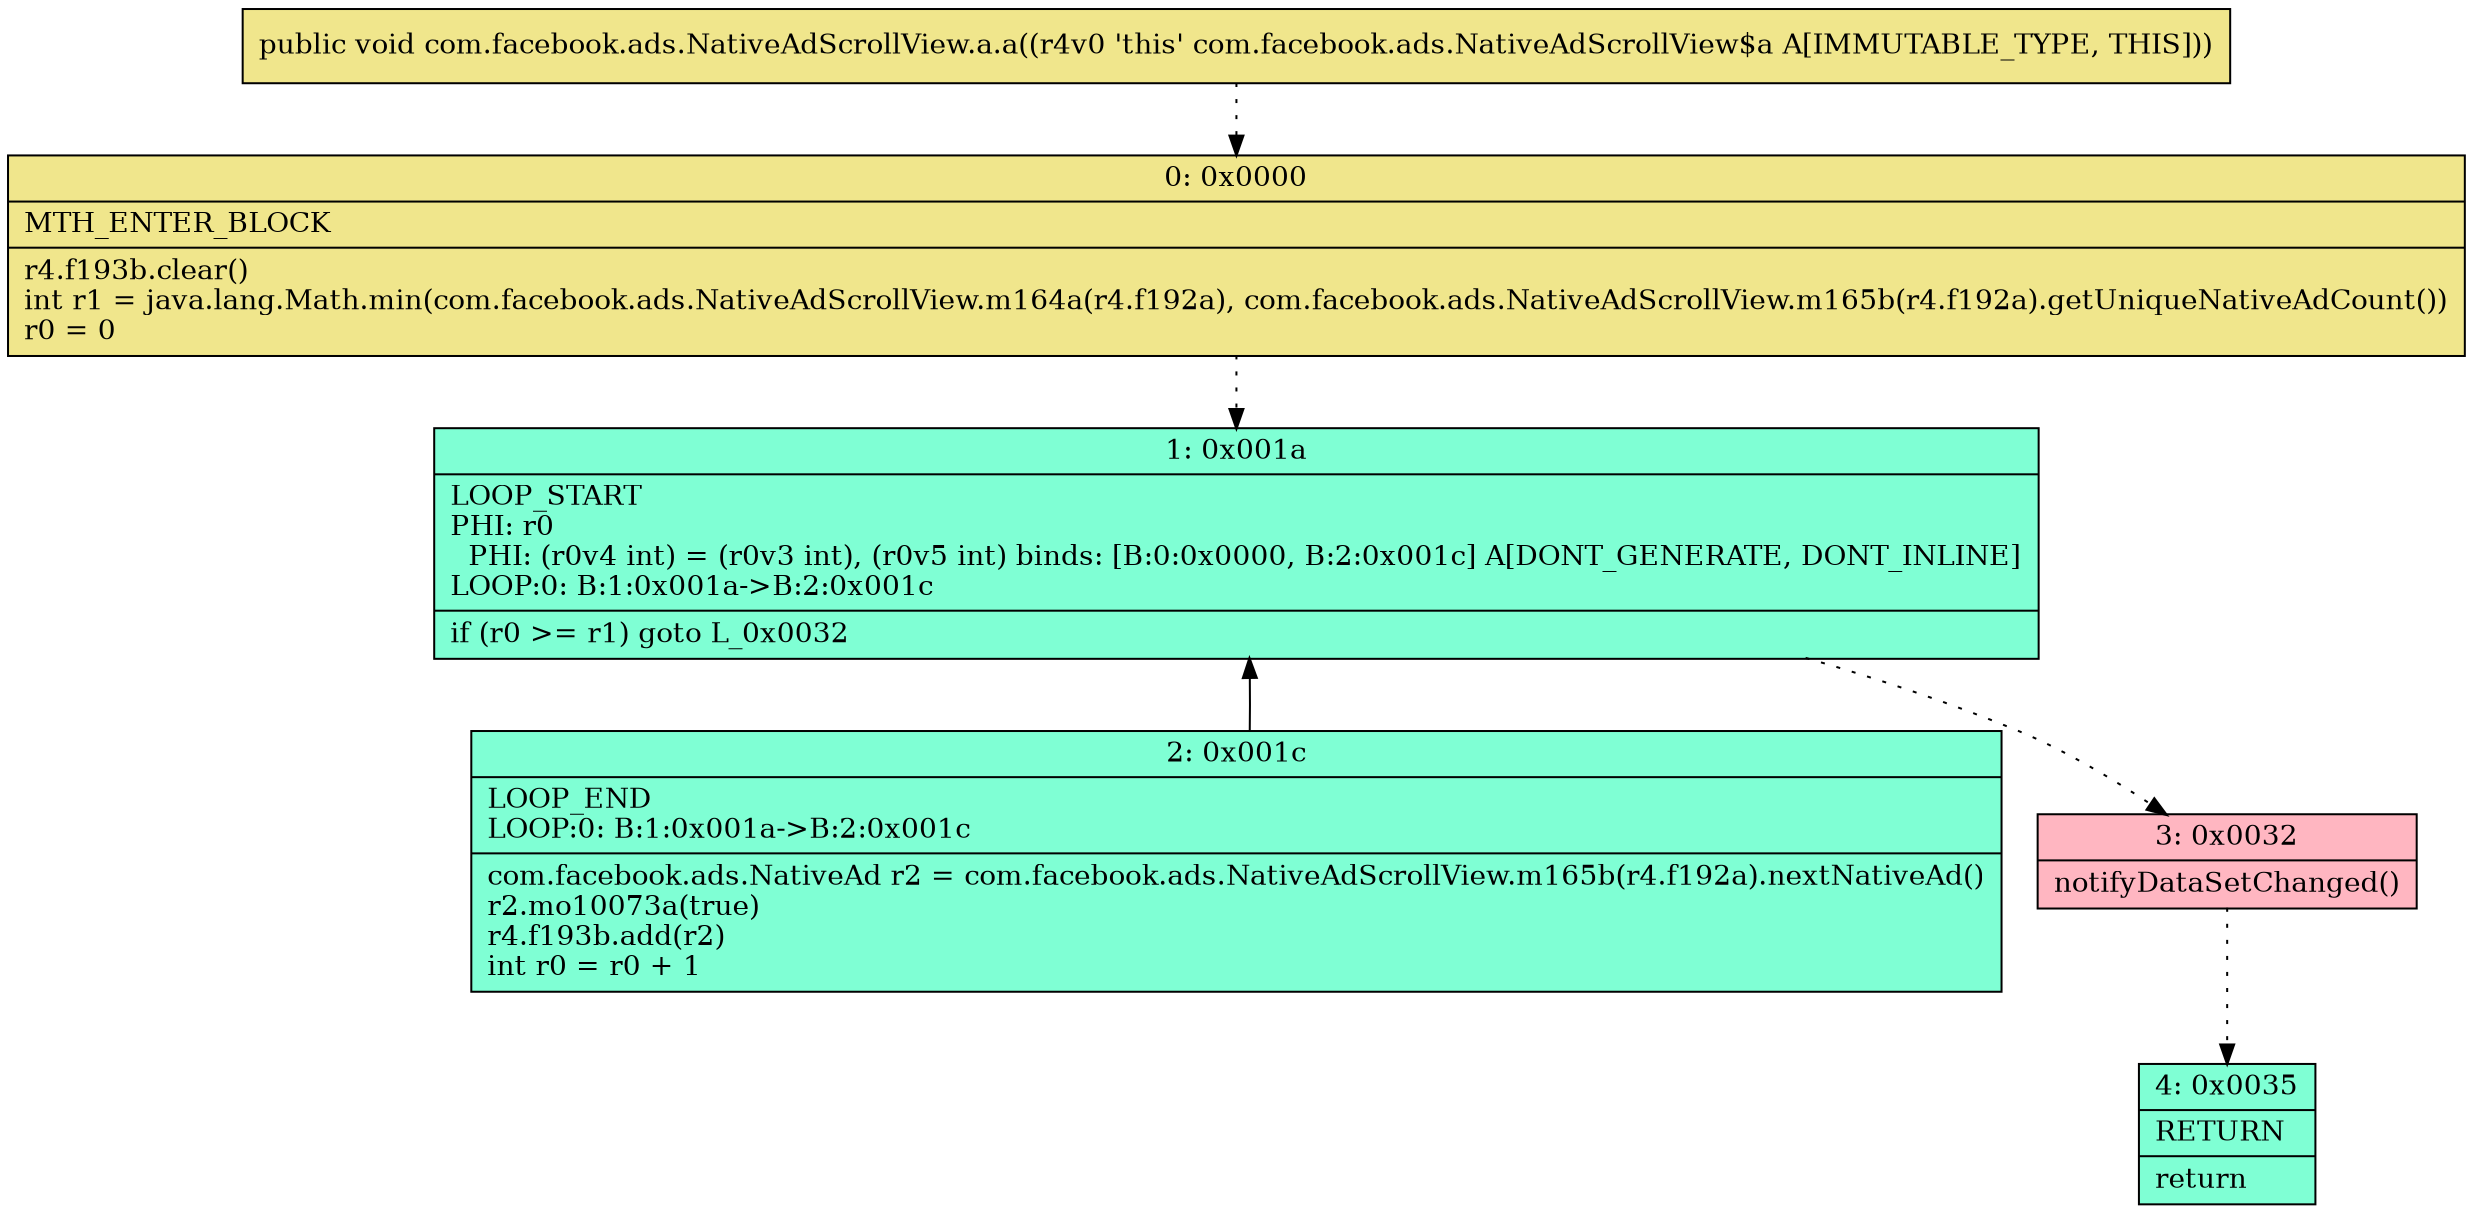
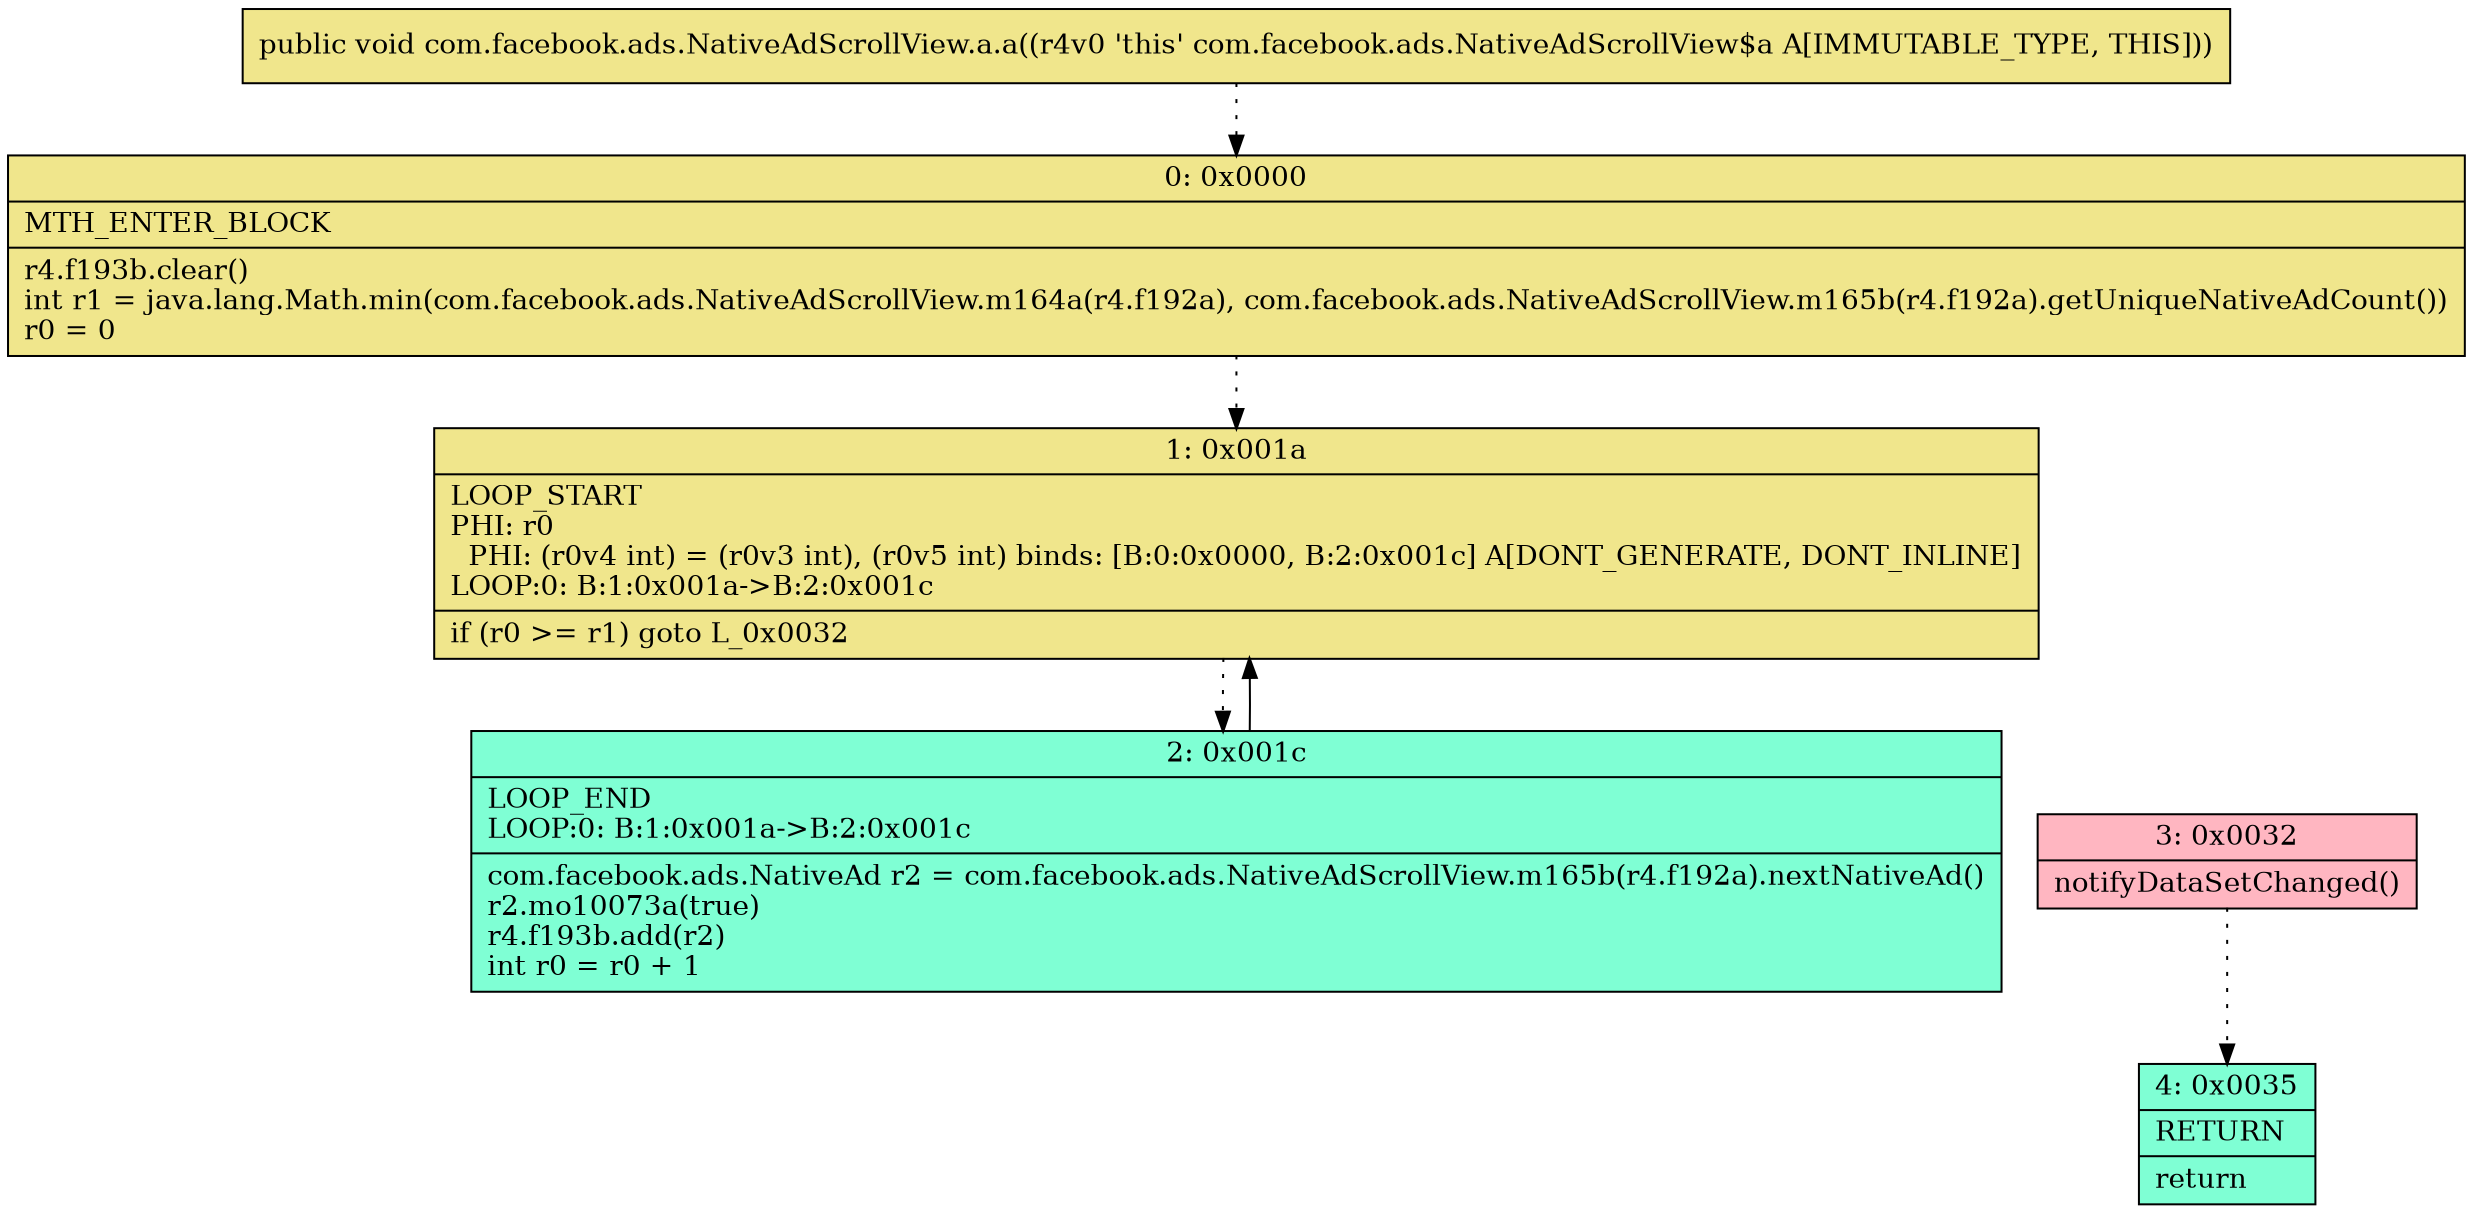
(1236, 544) -> (1236, 544)
(1984, 717) -> (1223, 685)
